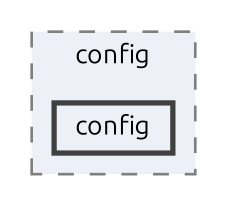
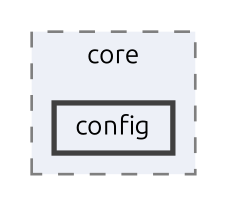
(113, 57) -> (113, 57)
